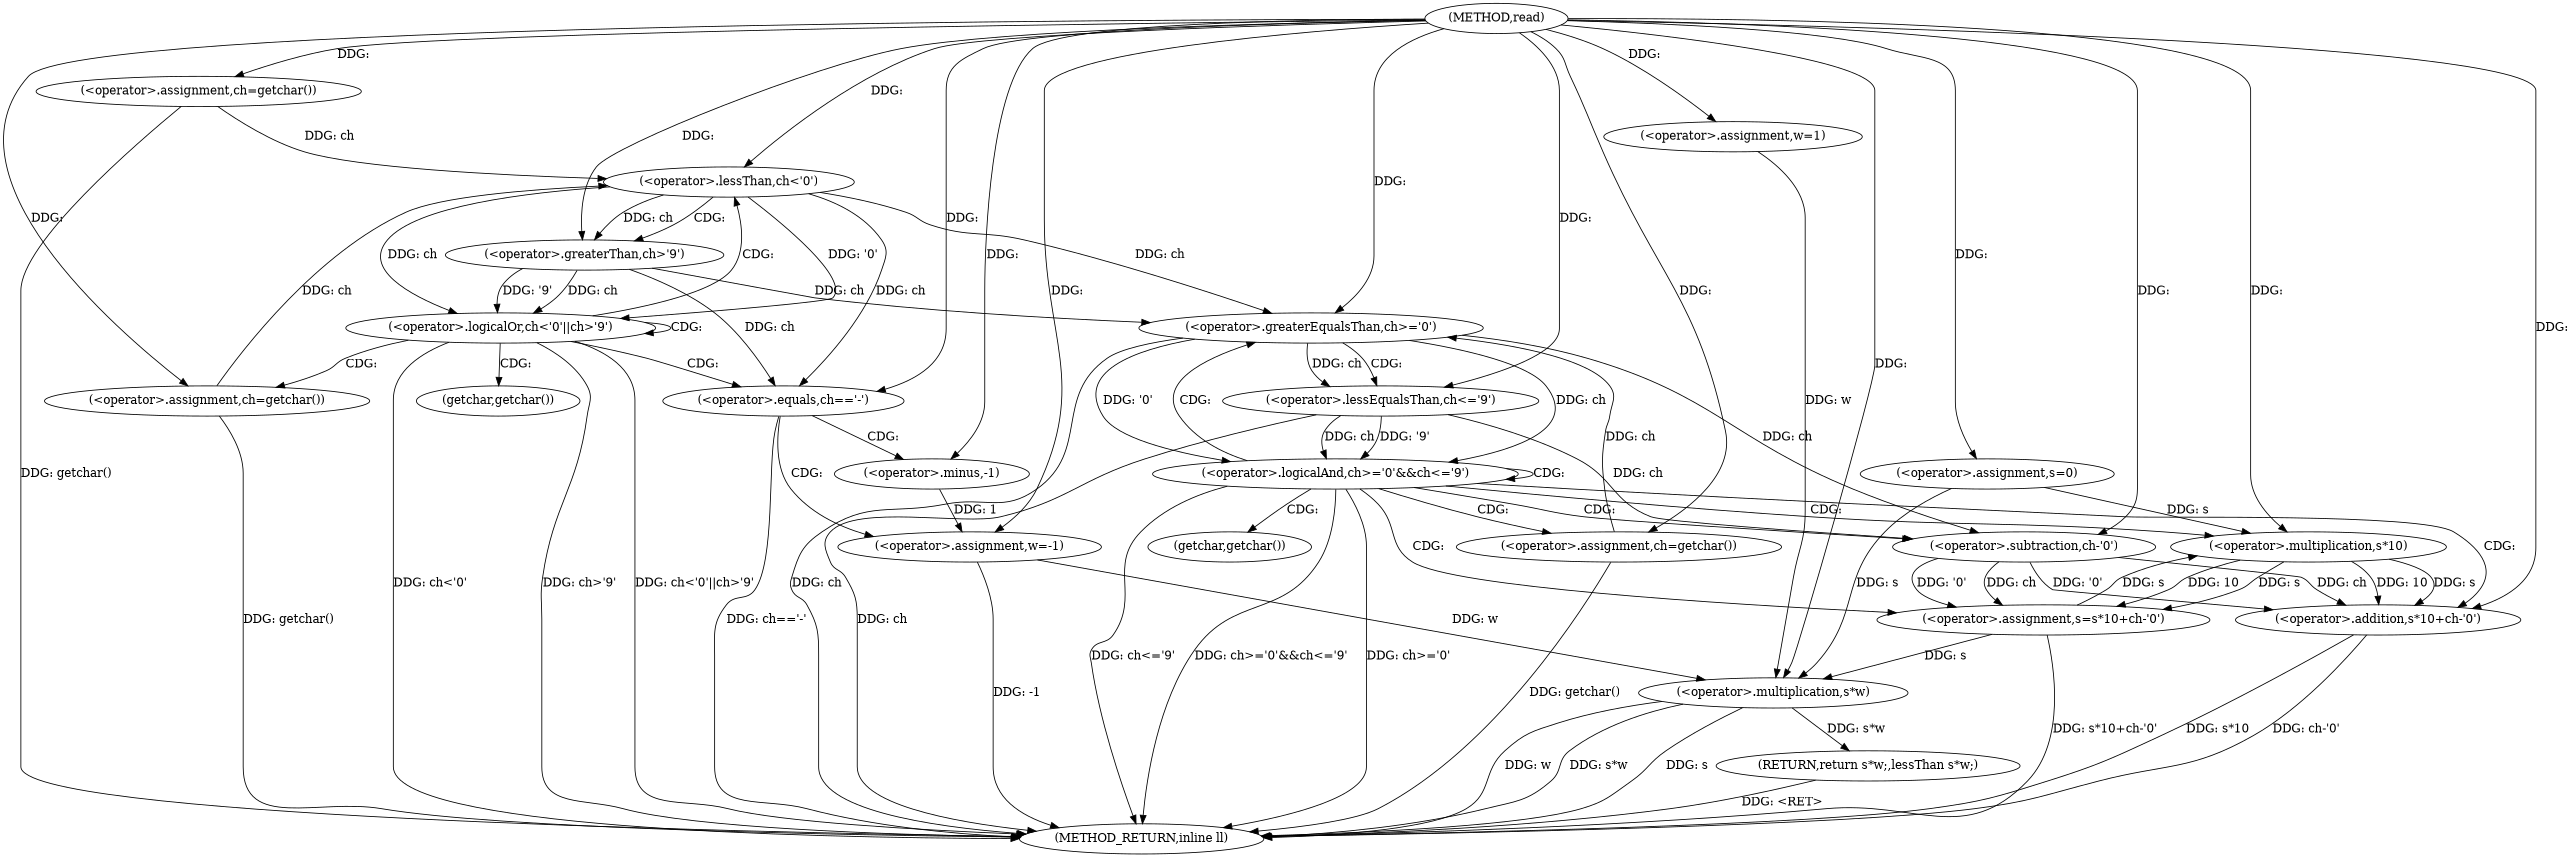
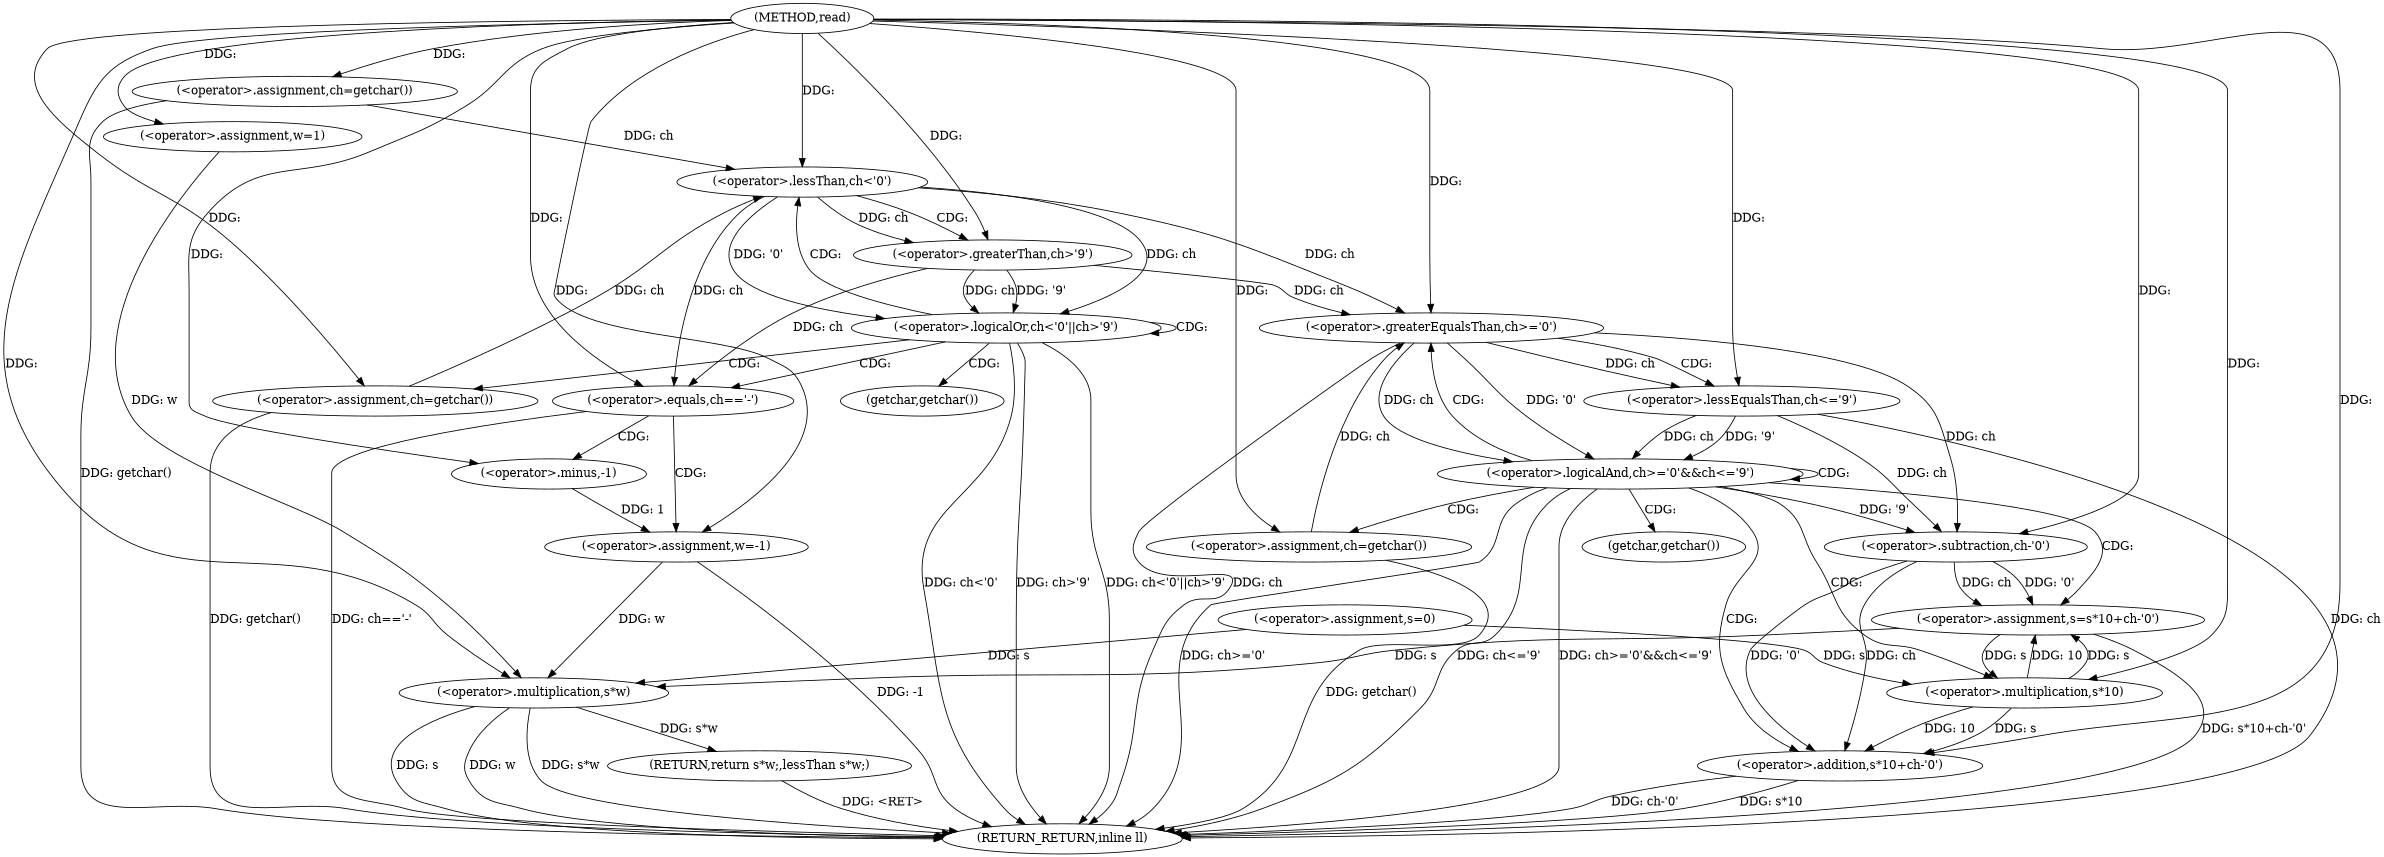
(1948, 69) -> none
(1602, 510) -> (1884, 510)
(1142, 839) -> (1062, 839)
